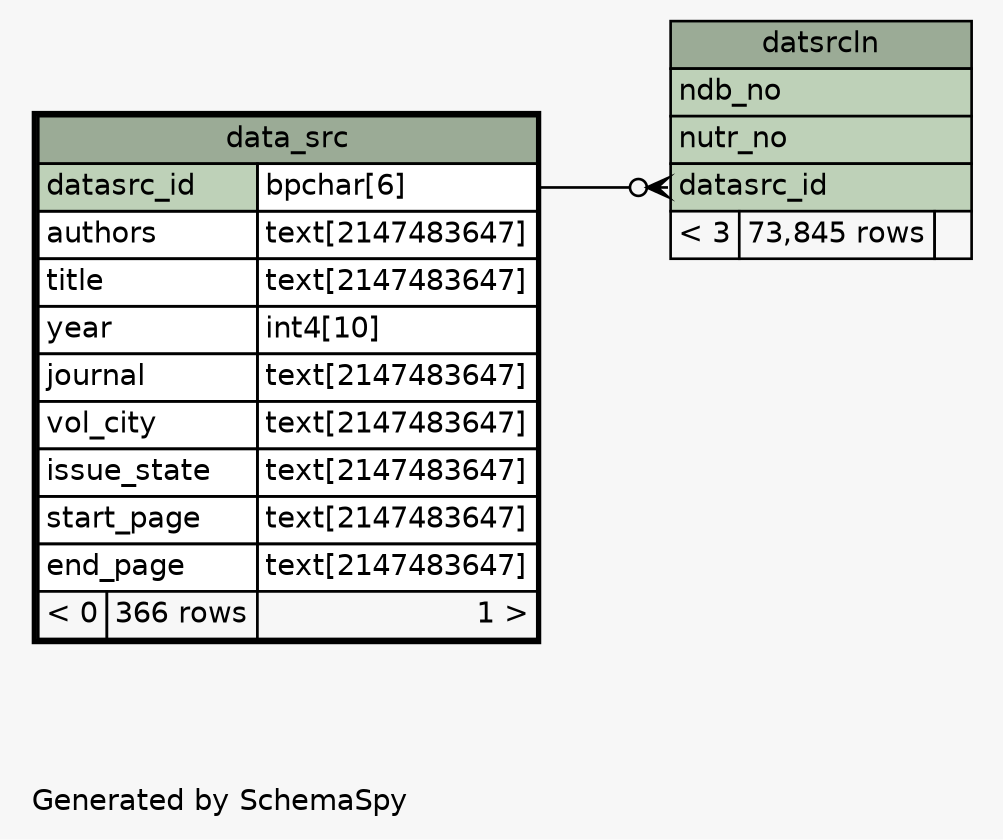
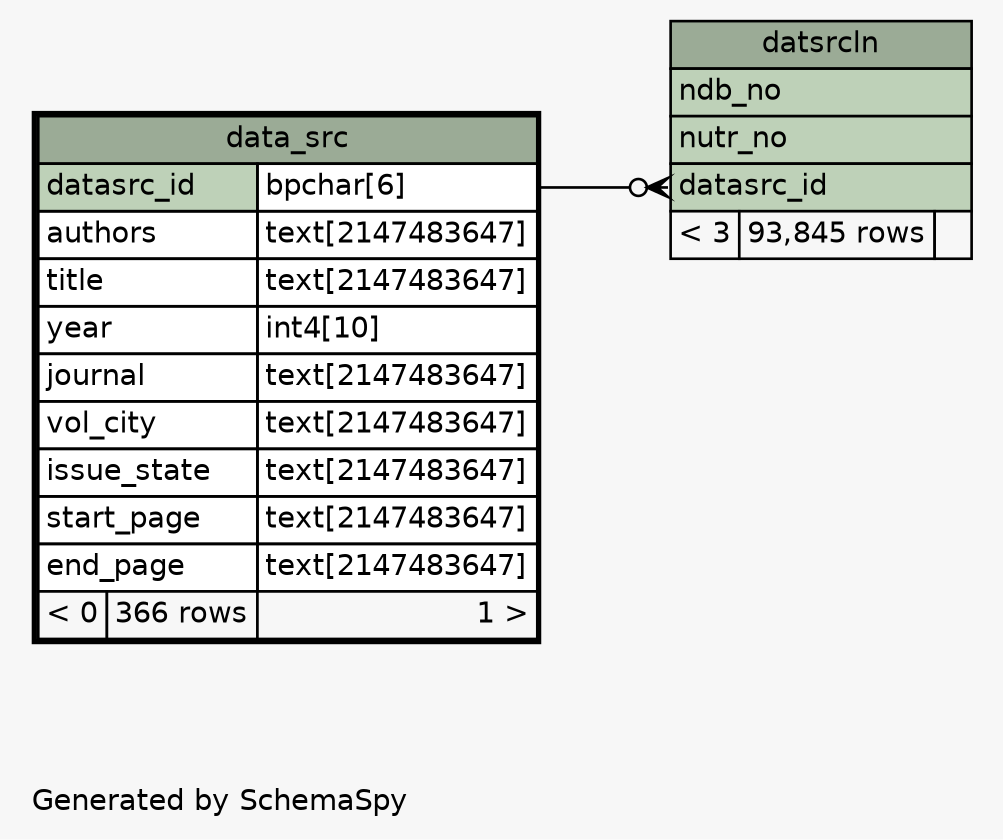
(837, 234) -> (837, 234)
